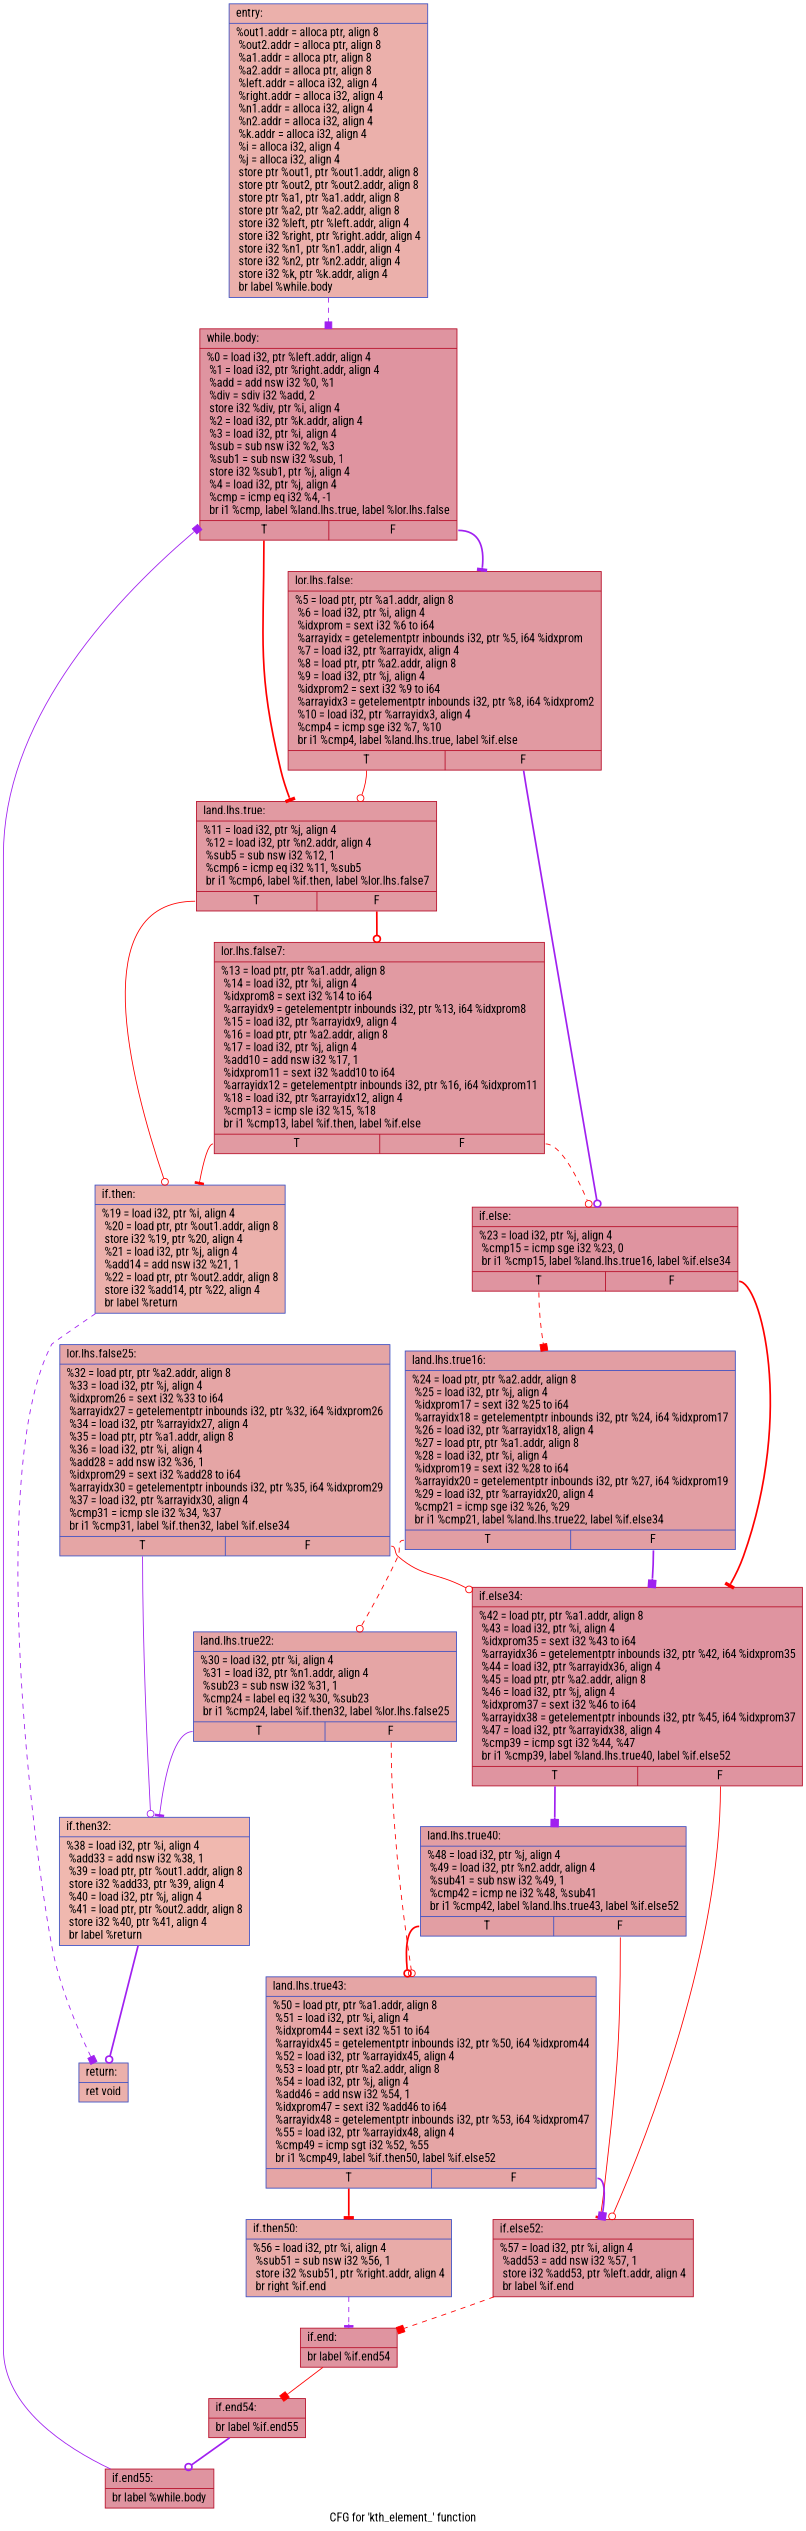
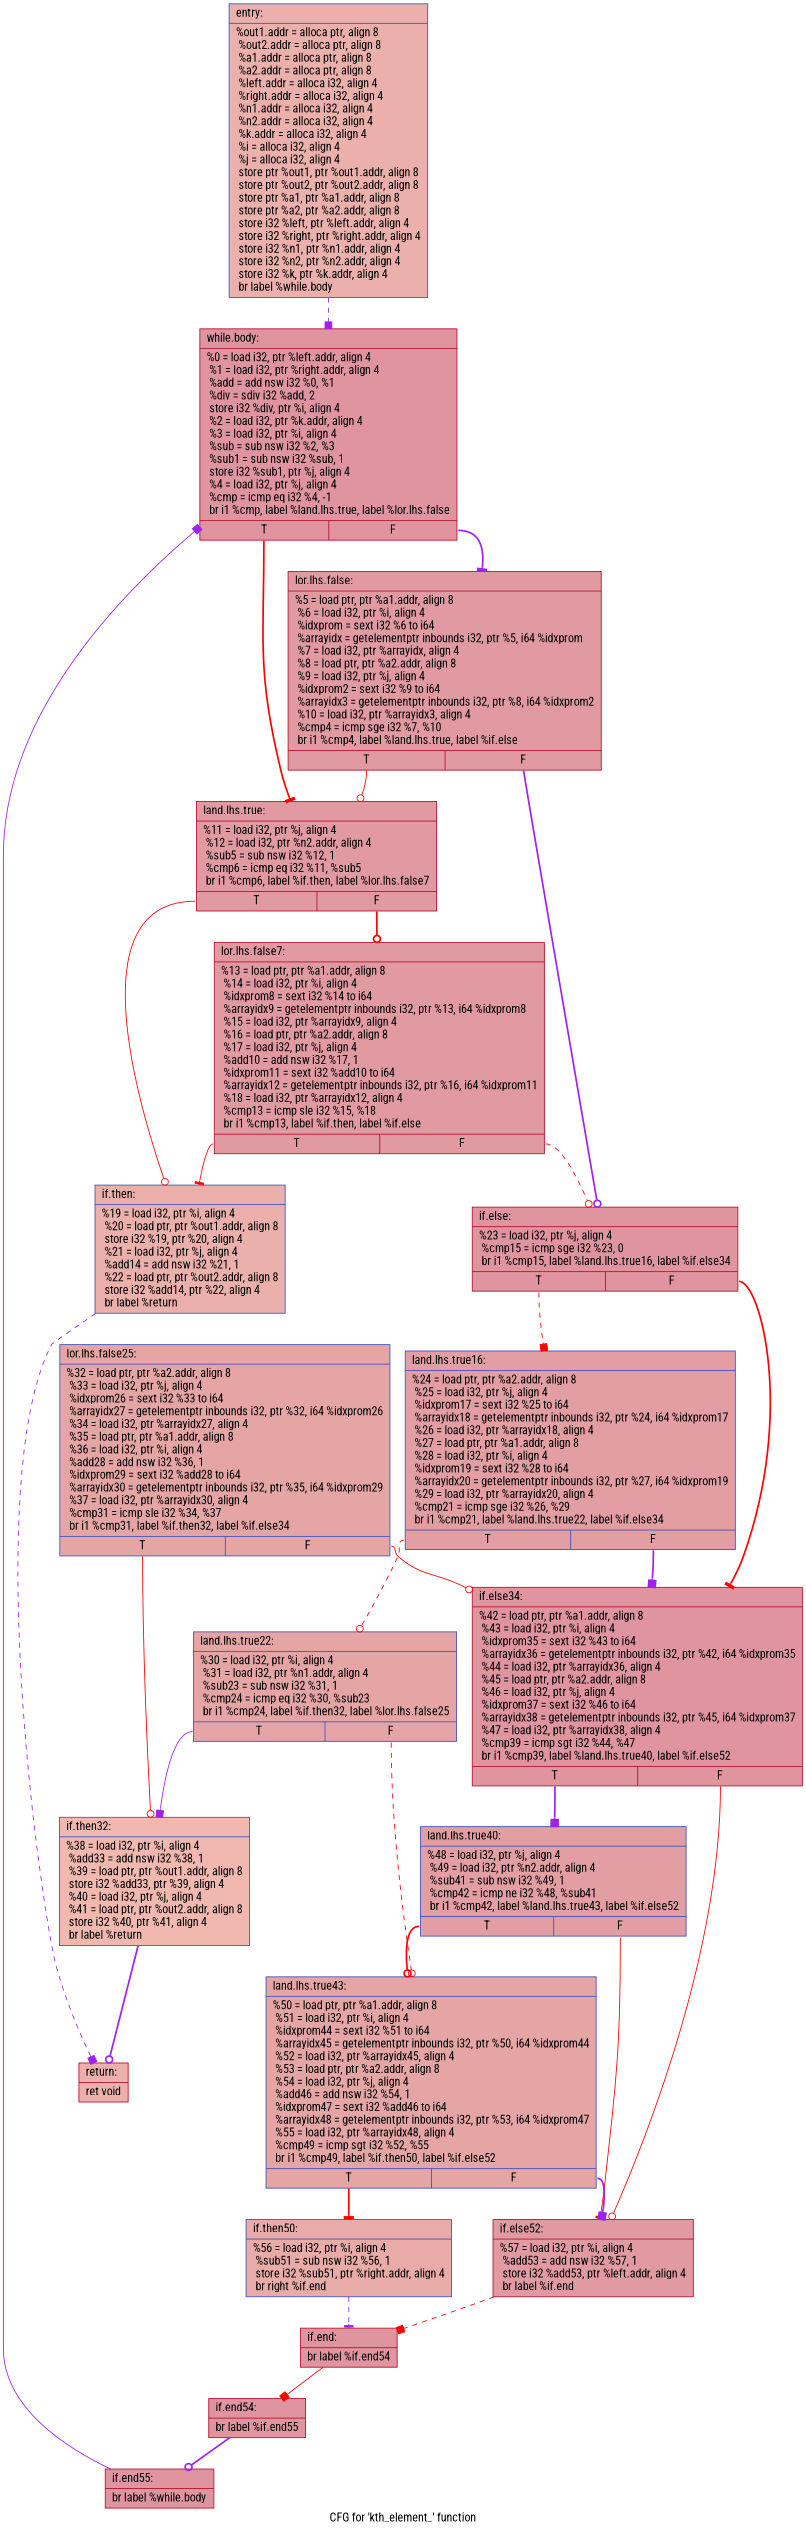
(145, 1683) -> (145, 1683)
(285, 1699) -> (285, 1699)
(168, 1768) -> (169, 1766)
(104, 2082) -> (104, 2082)
